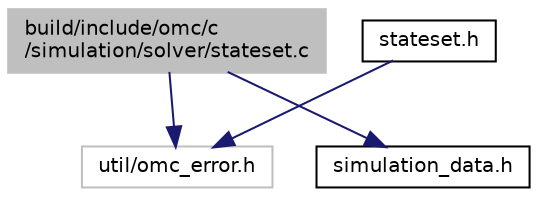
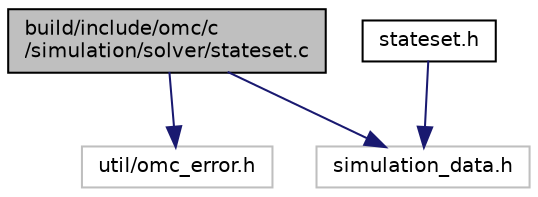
(167, 41) -> (167, 41)
(317, 97) -> (427, 94)
(423, 167) -> (423, 167)
